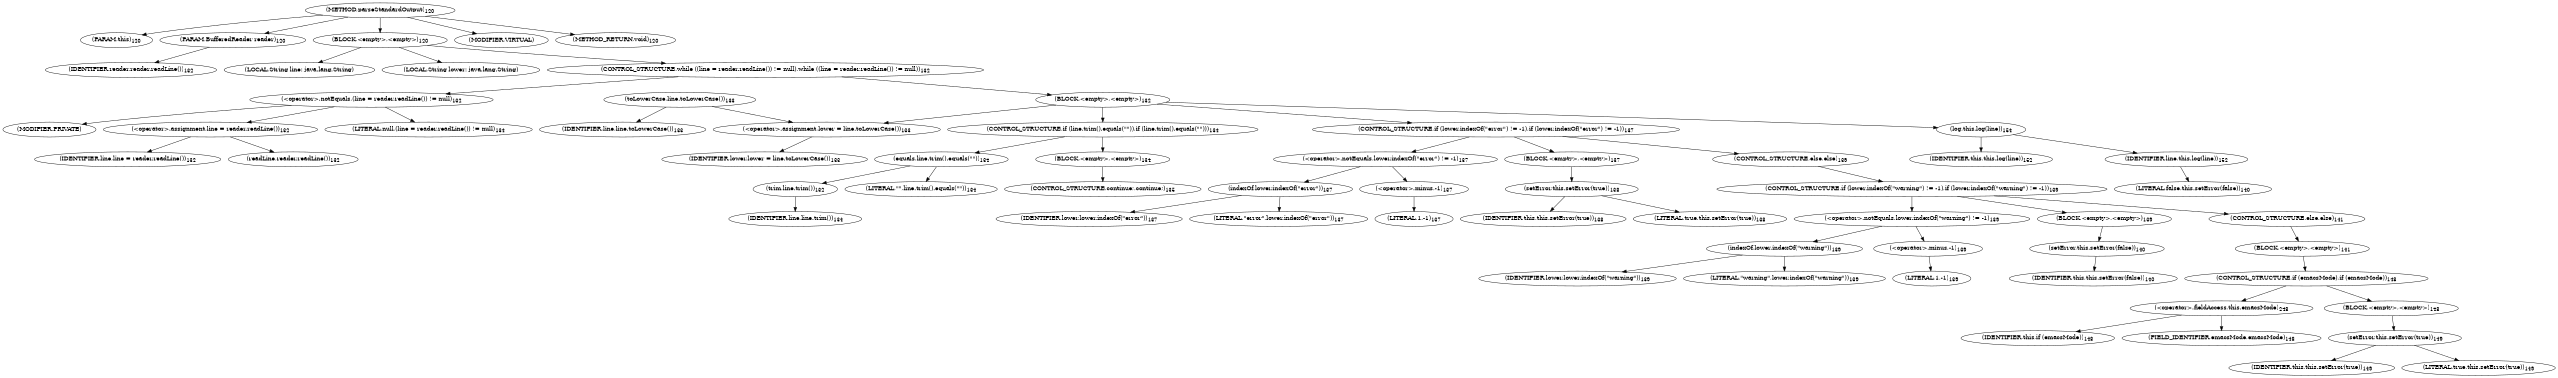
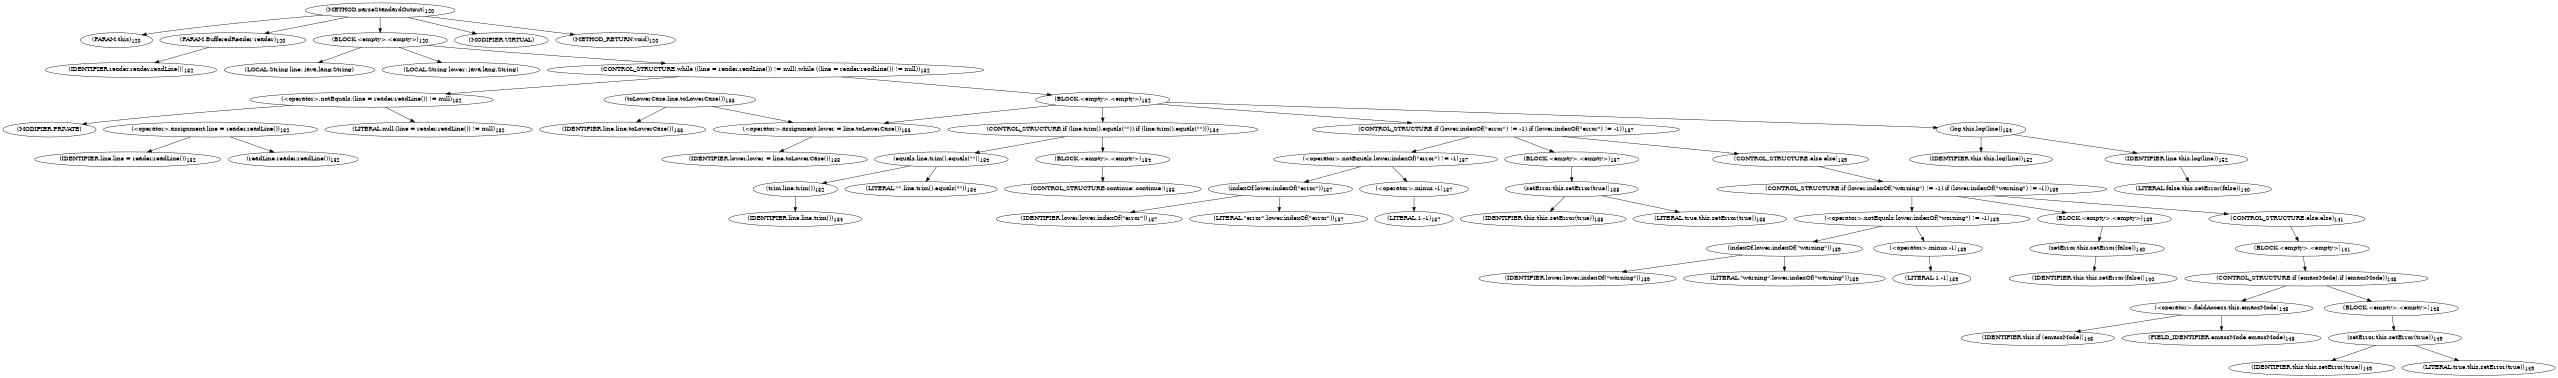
(293, 114) -> none
(500, 129) -> (500, 129)
(2284, 308) -> (2284, 308)
